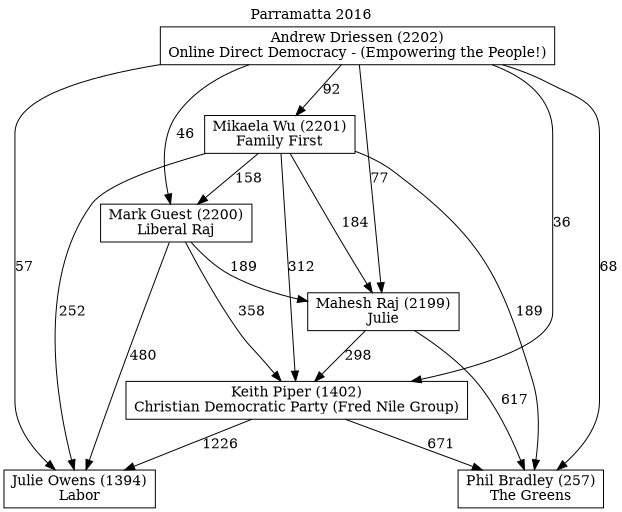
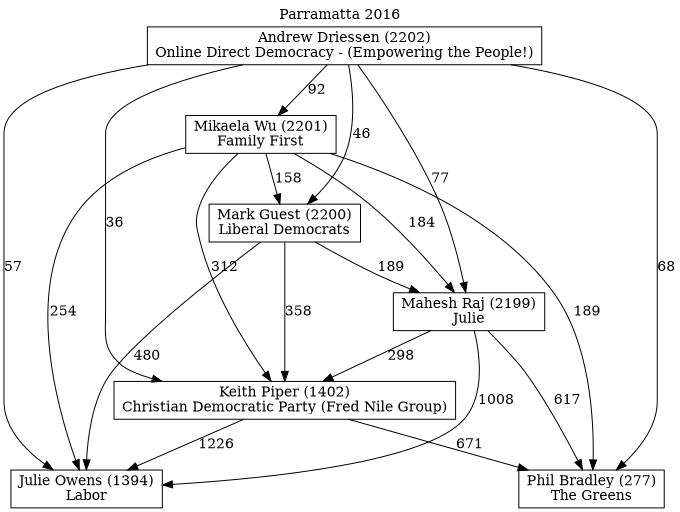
(176, 223) -> (285, 223)
(73, 312) -> (64, 312)
none -> (368, 460)
(531, 489) -> (592, 489)
